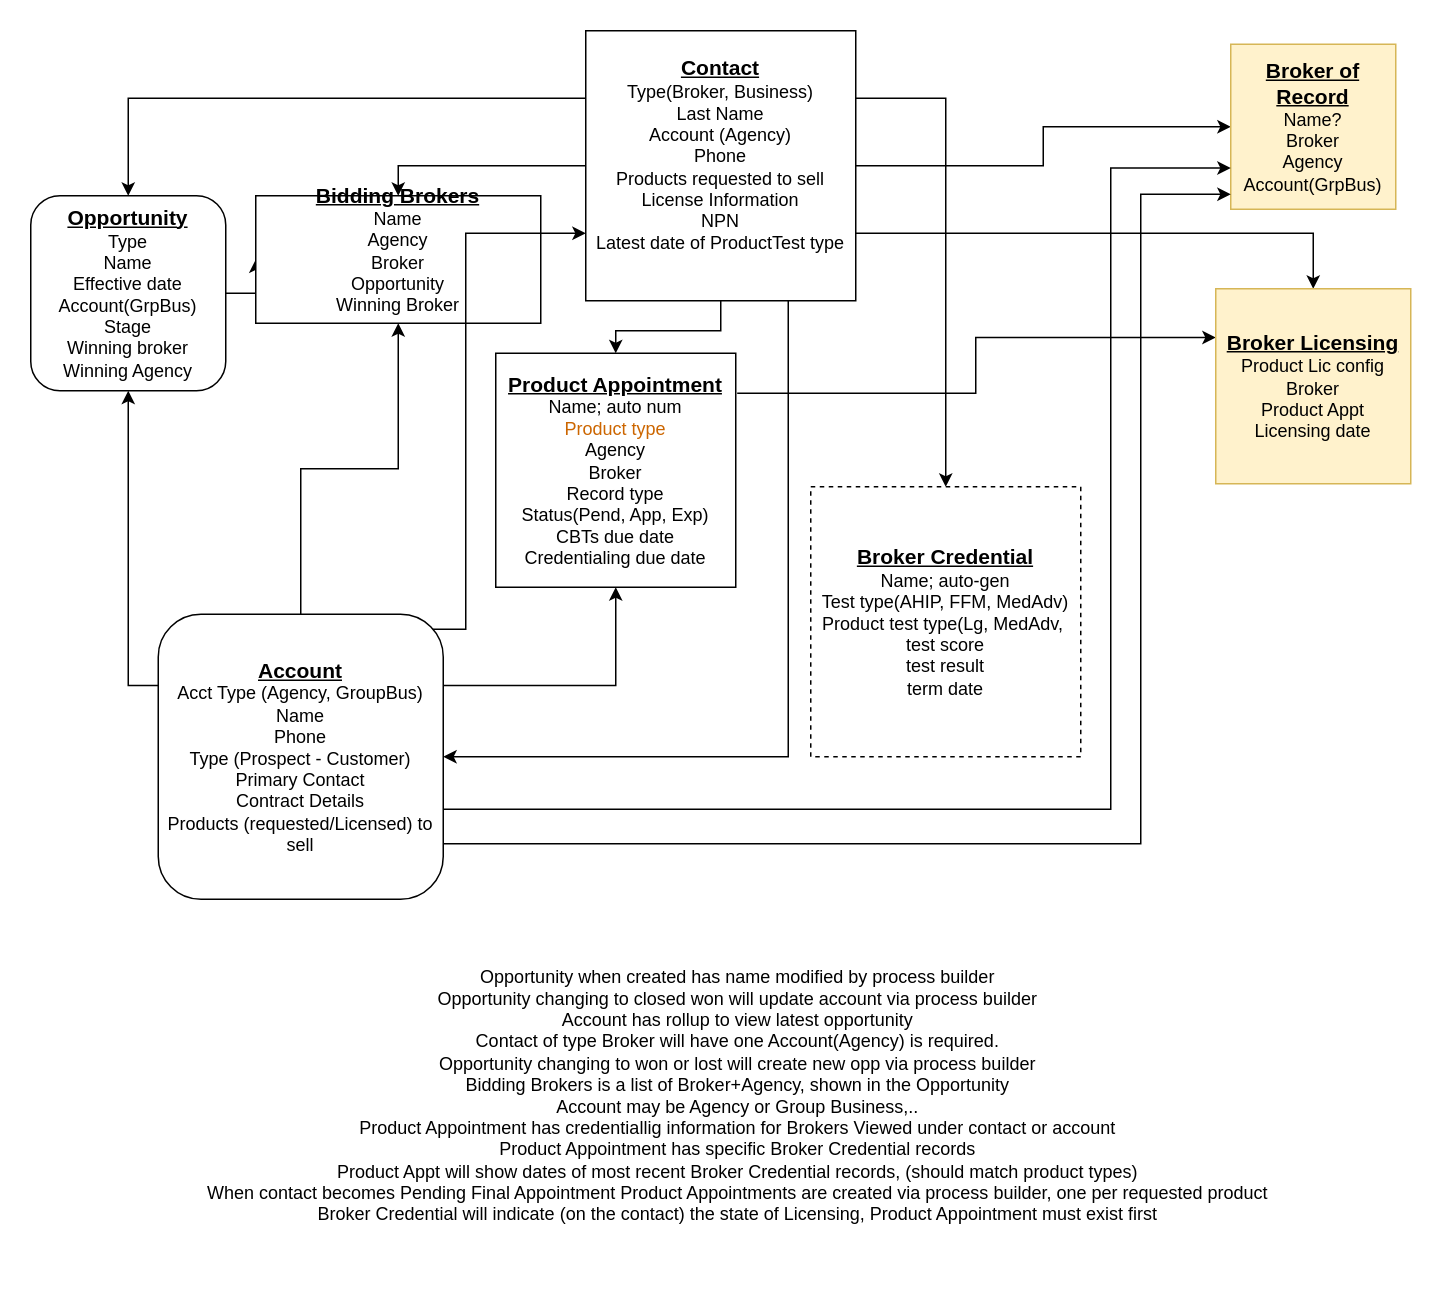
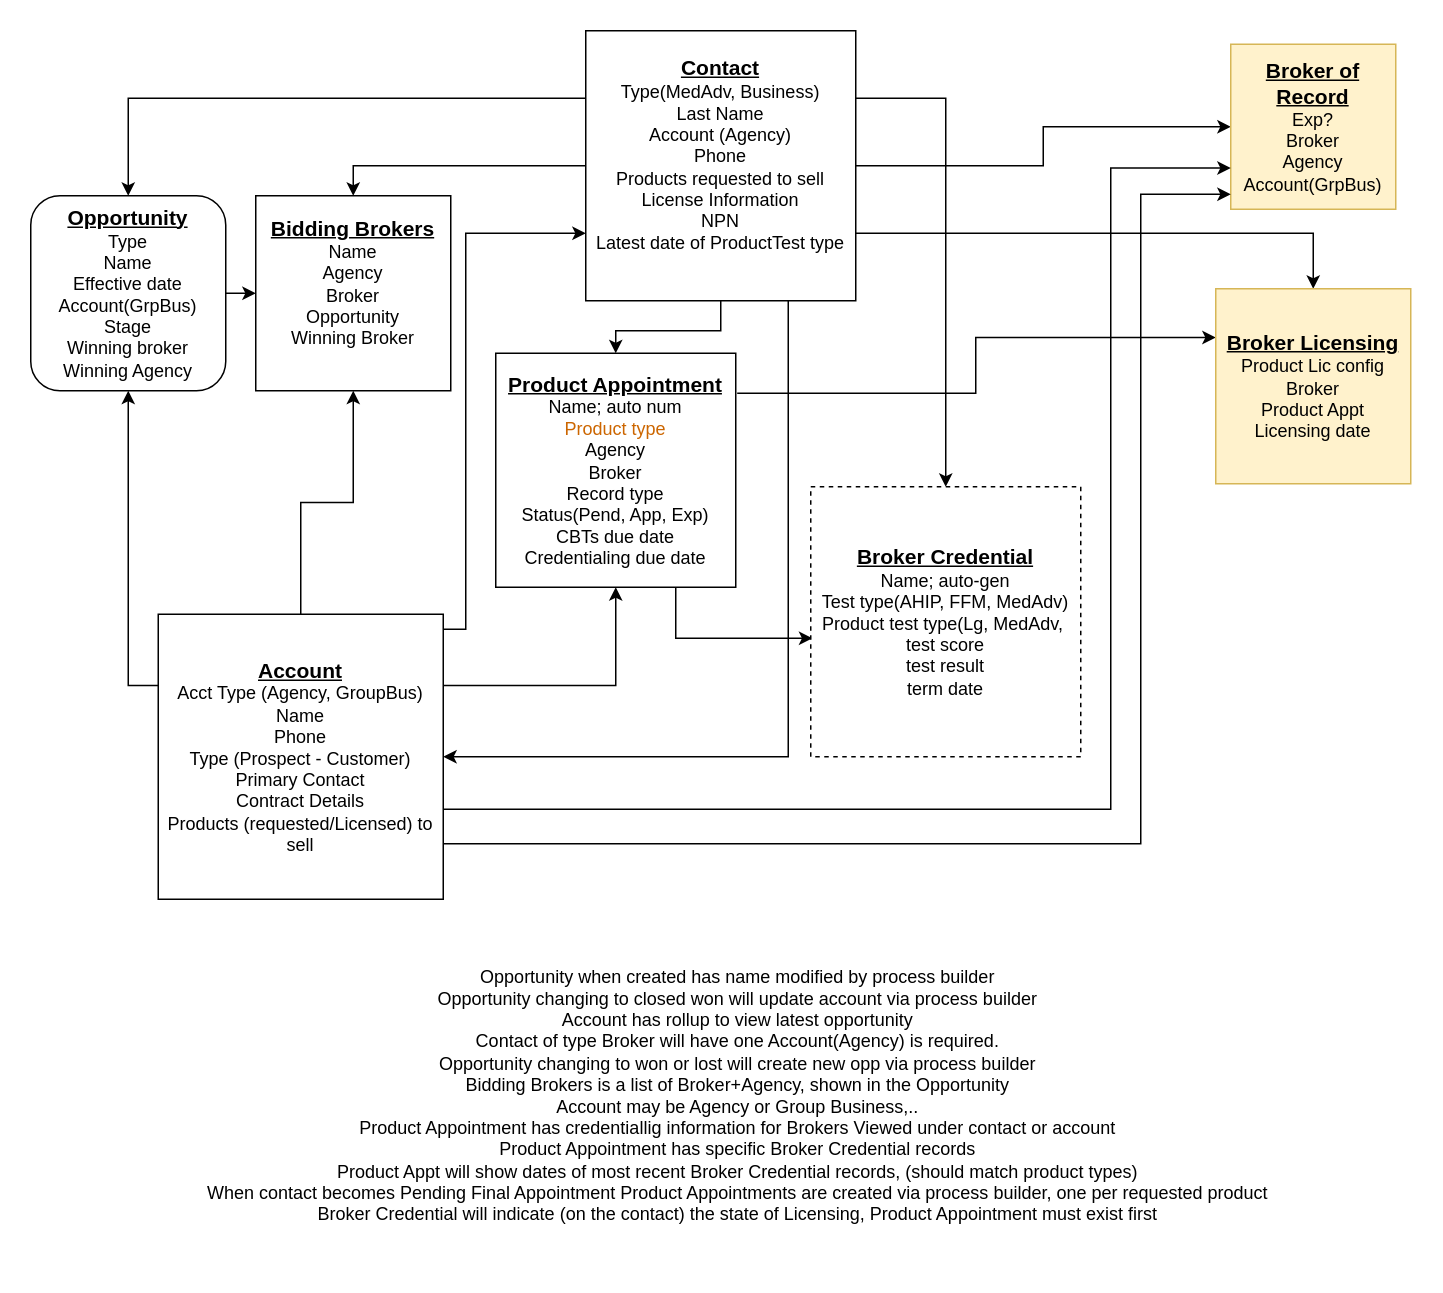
(1313, 127) -> (1313, 127)
(721, 166) -> (721, 166)
(398, 260) -> (353, 293)
none -> (714, 638)
(301, 757) -> (301, 757)
